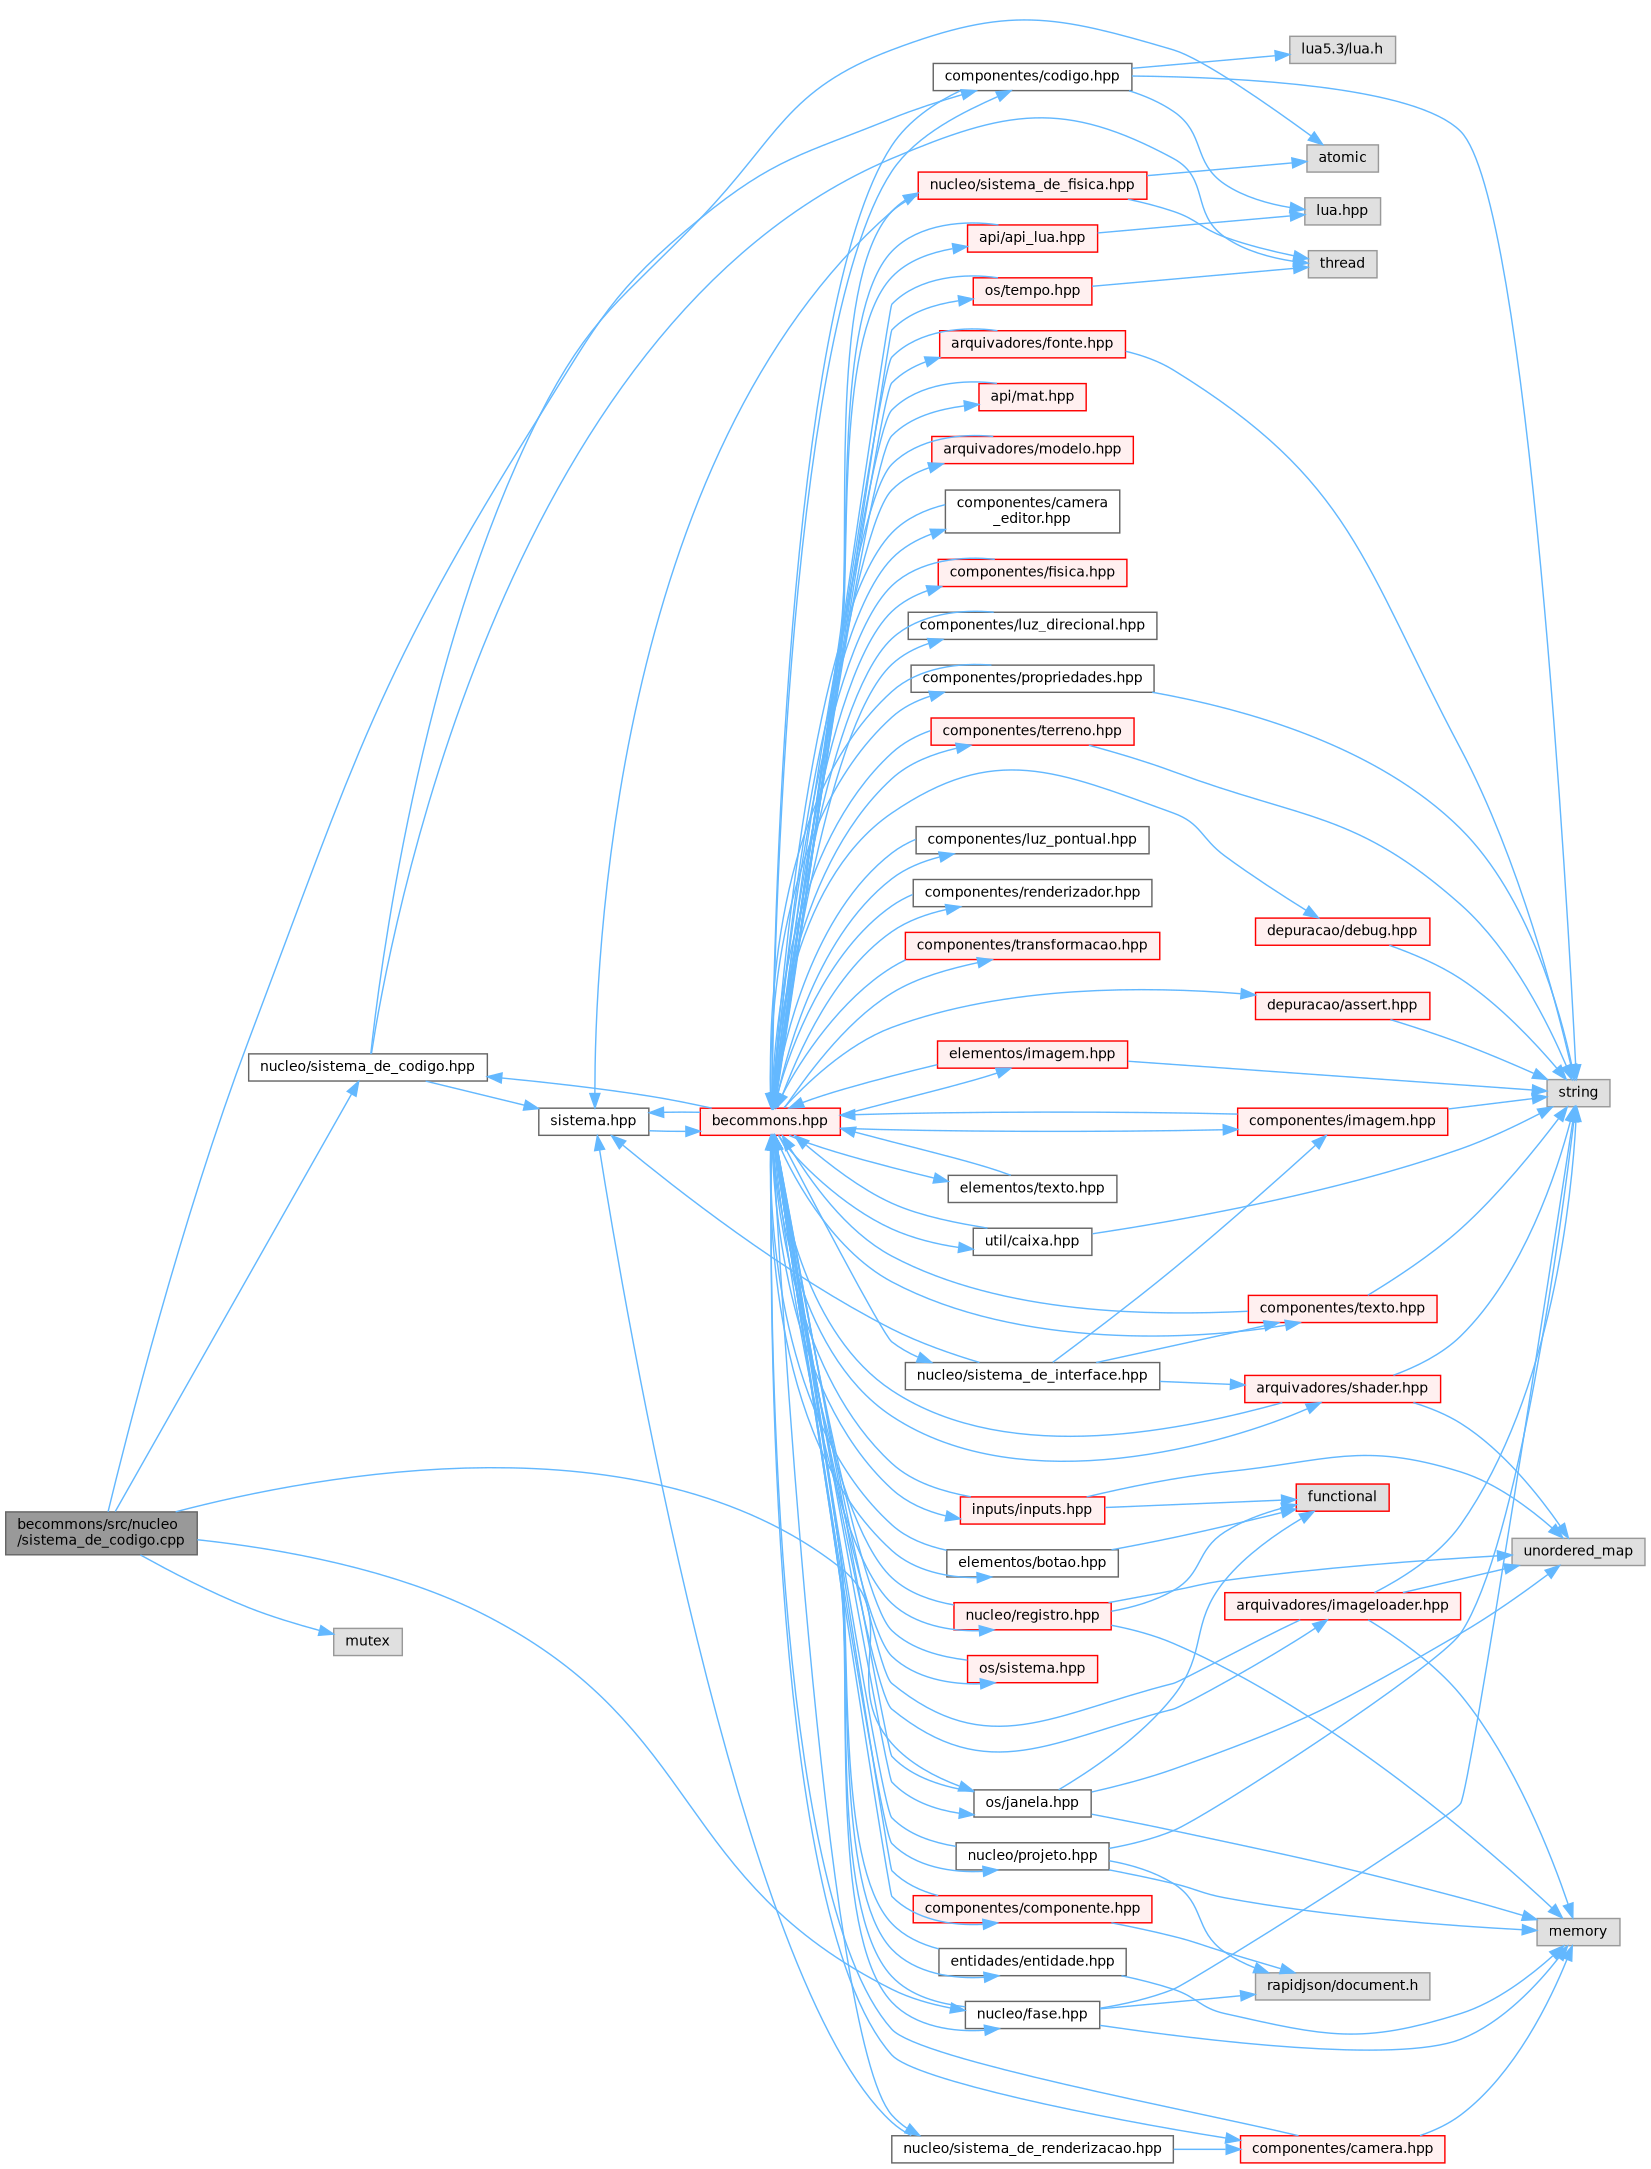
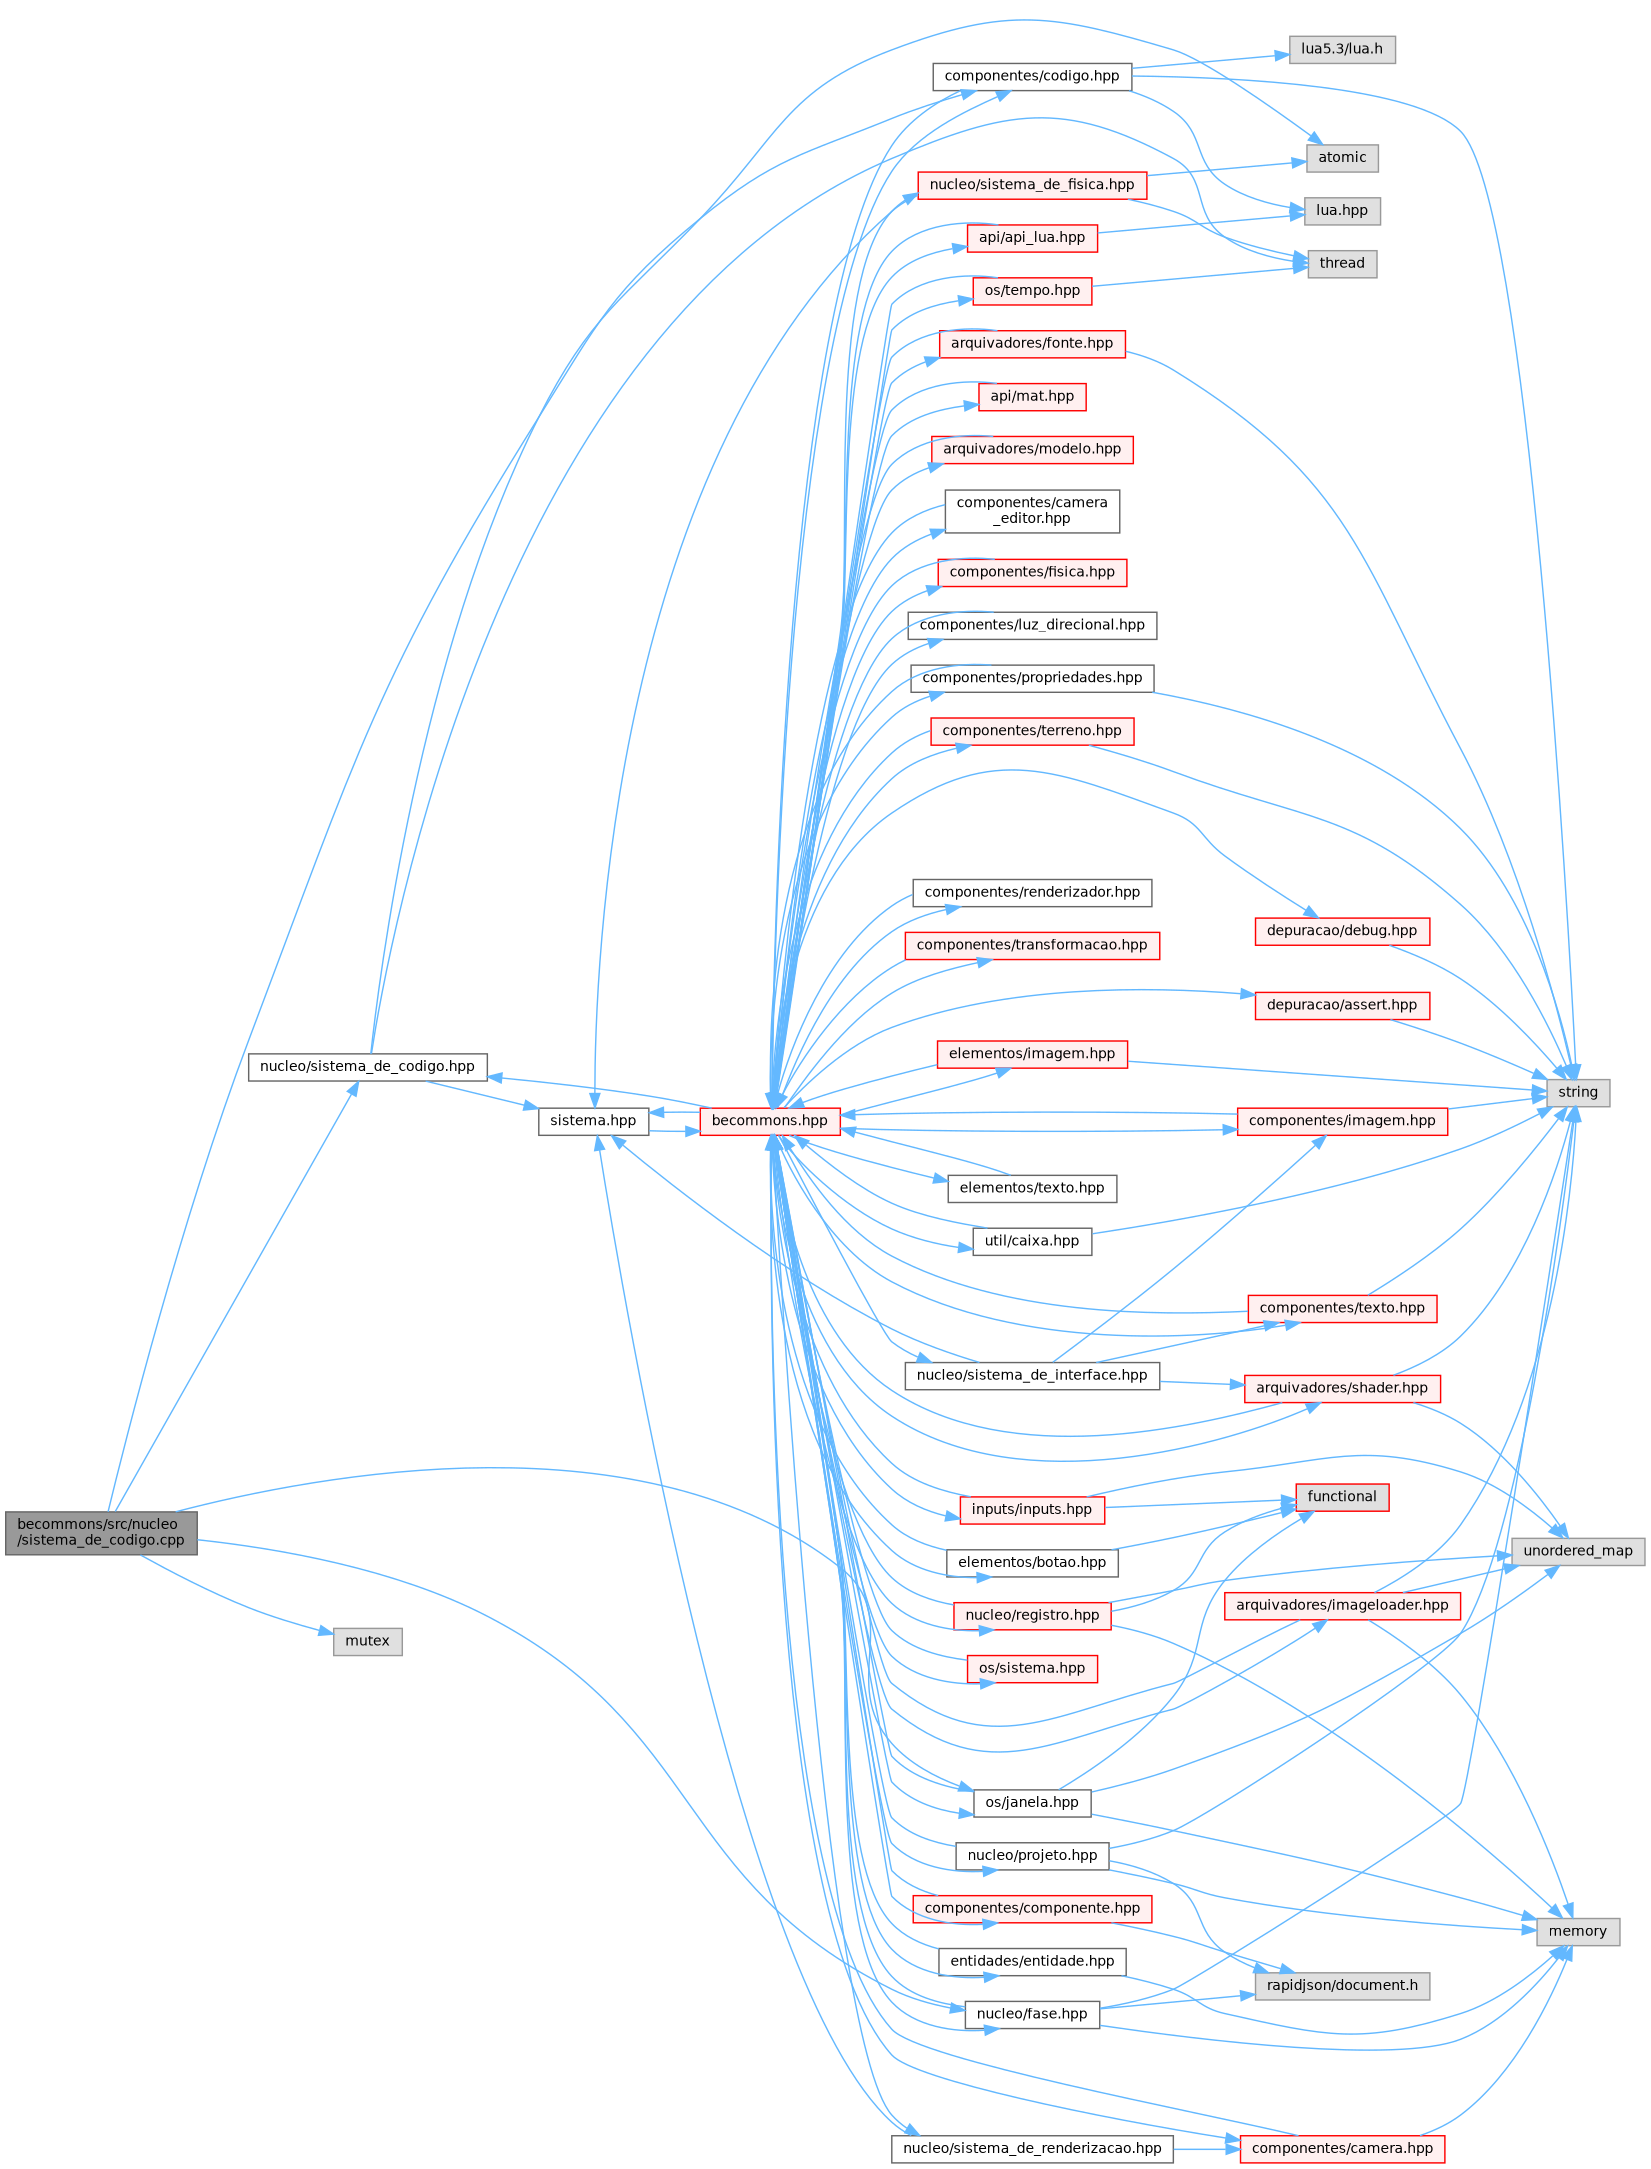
(1033, 840) -> none
